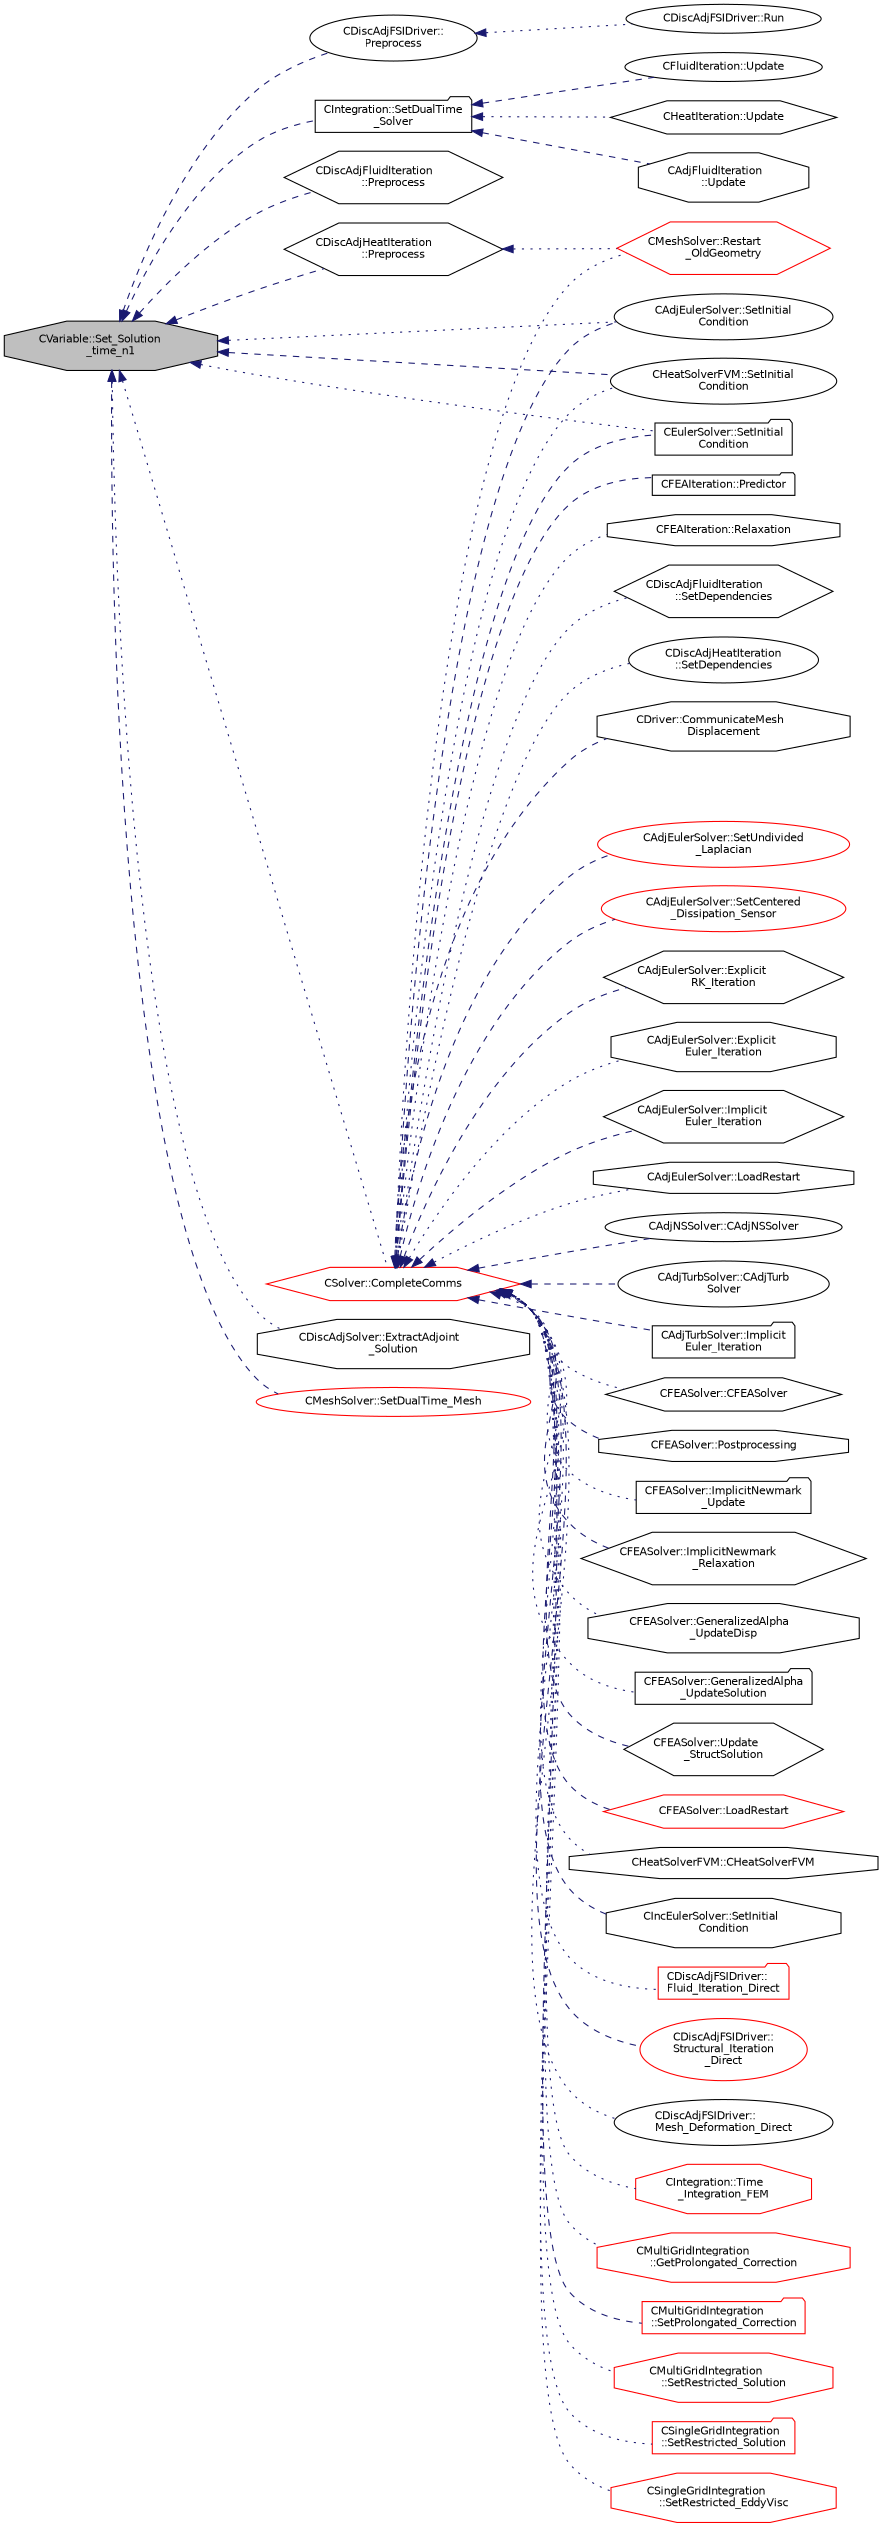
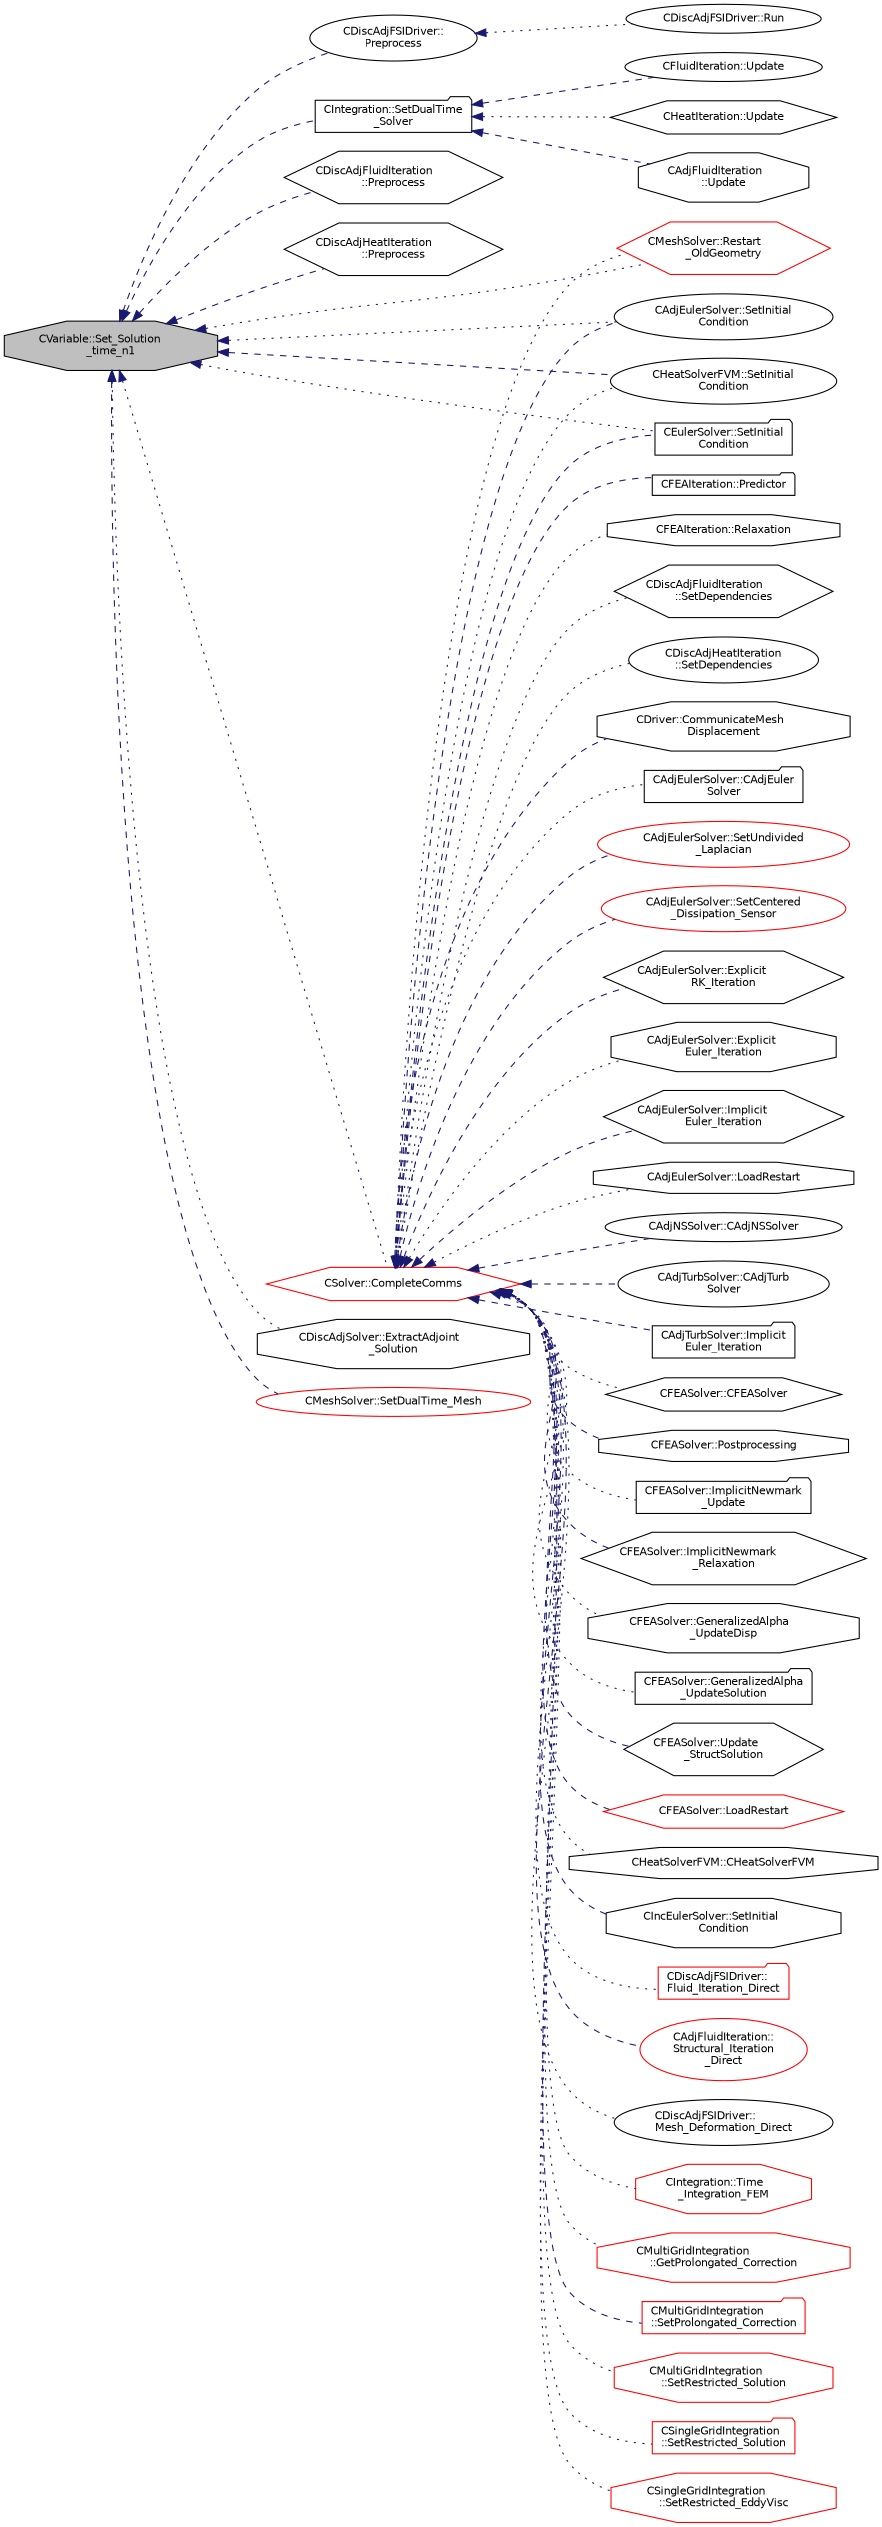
(565, 249) -> (427, 299)
none -> (724, 786)
(724, 2050) -> (724, 2050)
